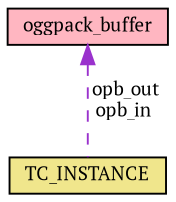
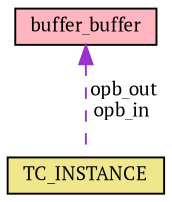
(88, 27) -> (86, 27)
